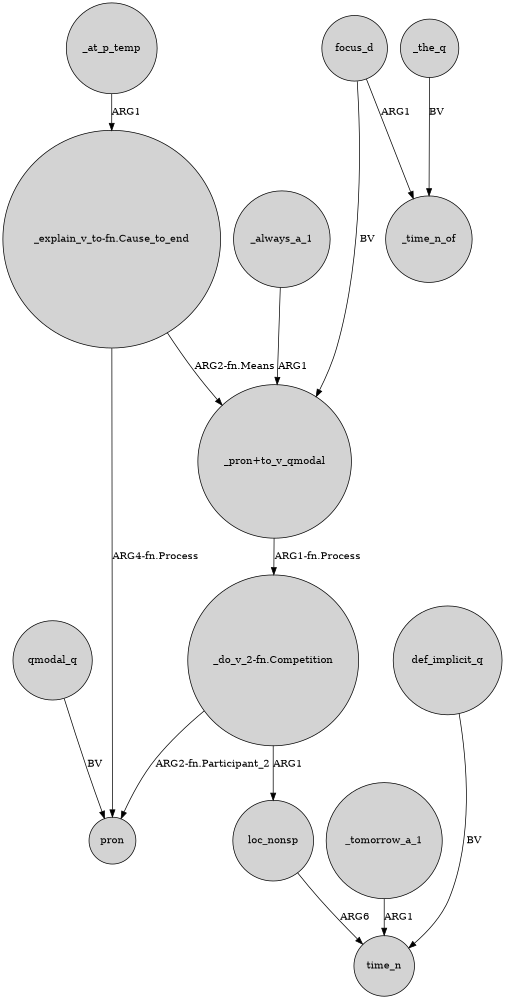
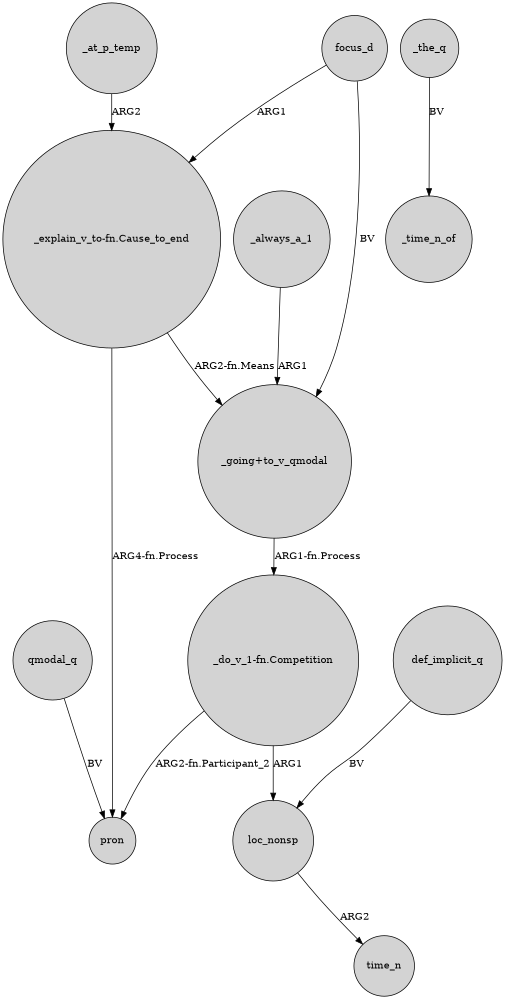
(127, 112) -> (127, 112)
(389, 135) -> (258, 108)
(275, 461) -> (275, 461)
(273, 660) -> (273, 660)
(464, 835) -> (357, 752)
(384, 841) -> none
(355, 917) -> (355, 917)
